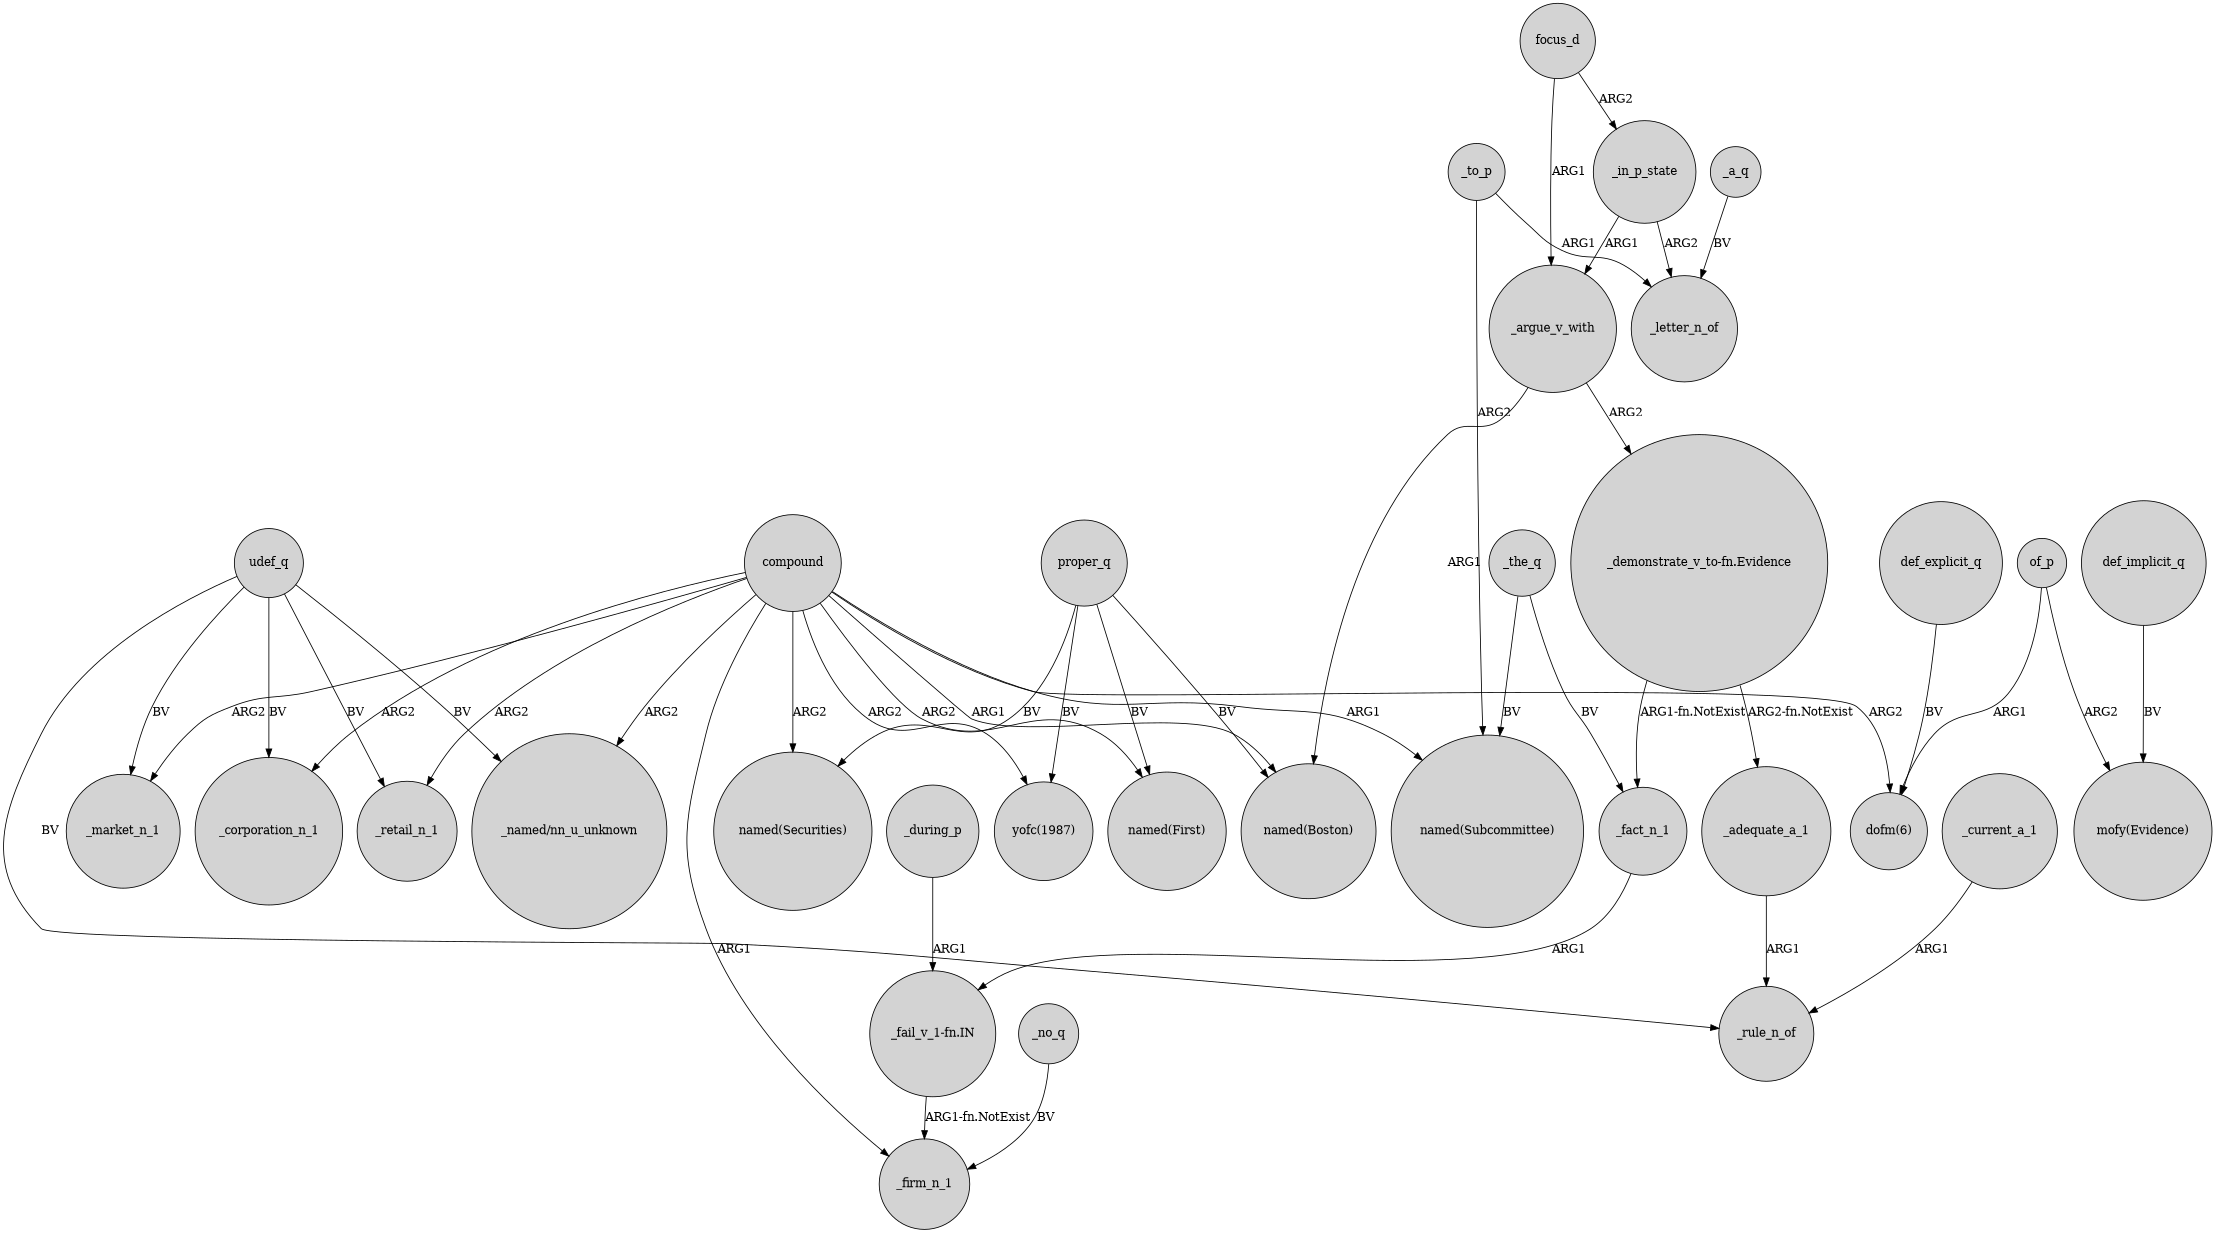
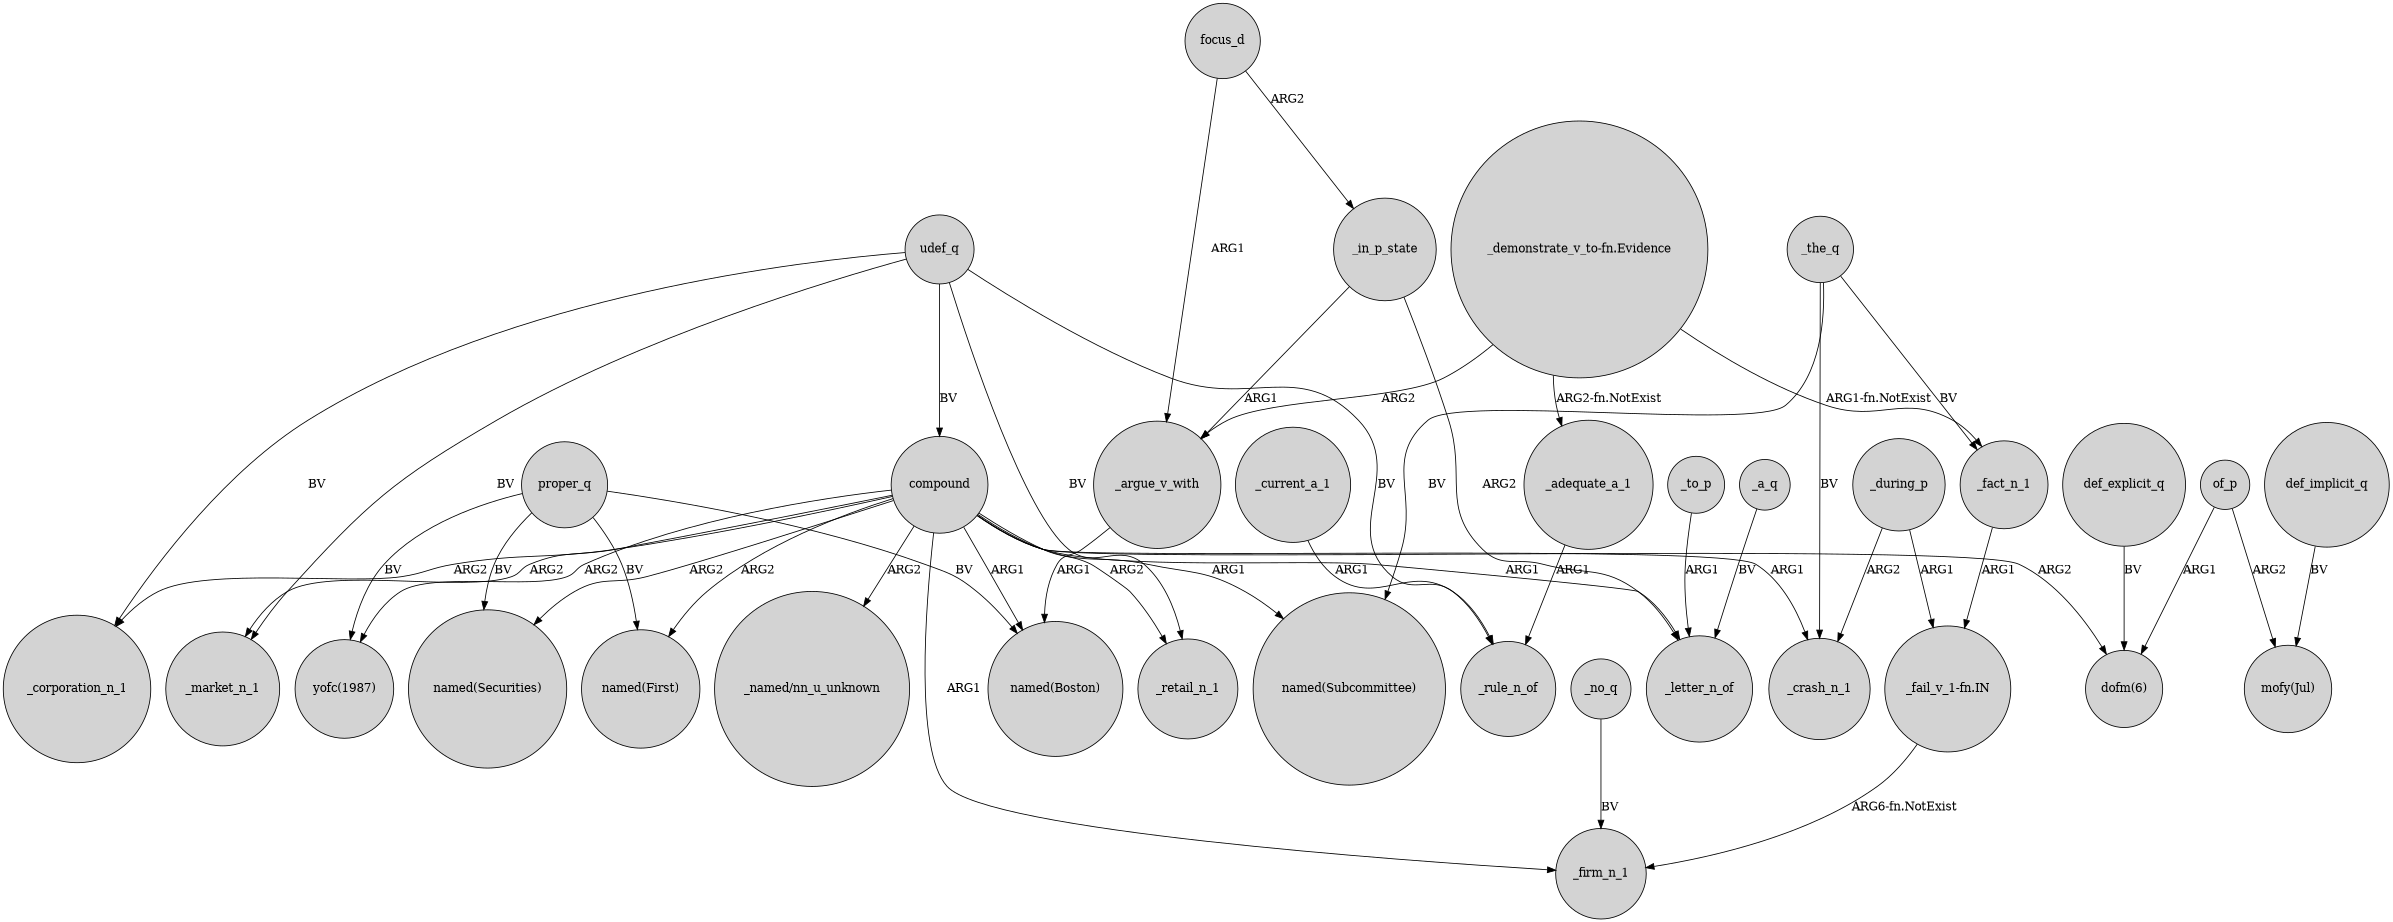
(1606, 415) -> (1354, 397)
(1478, 464) -> none
none -> (1332, 563)
(393, 663) -> (940, 356)
none -> (1819, 689)
(2143, 831) -> (2288, 689)
(978, 1118) -> (1904, 807)
